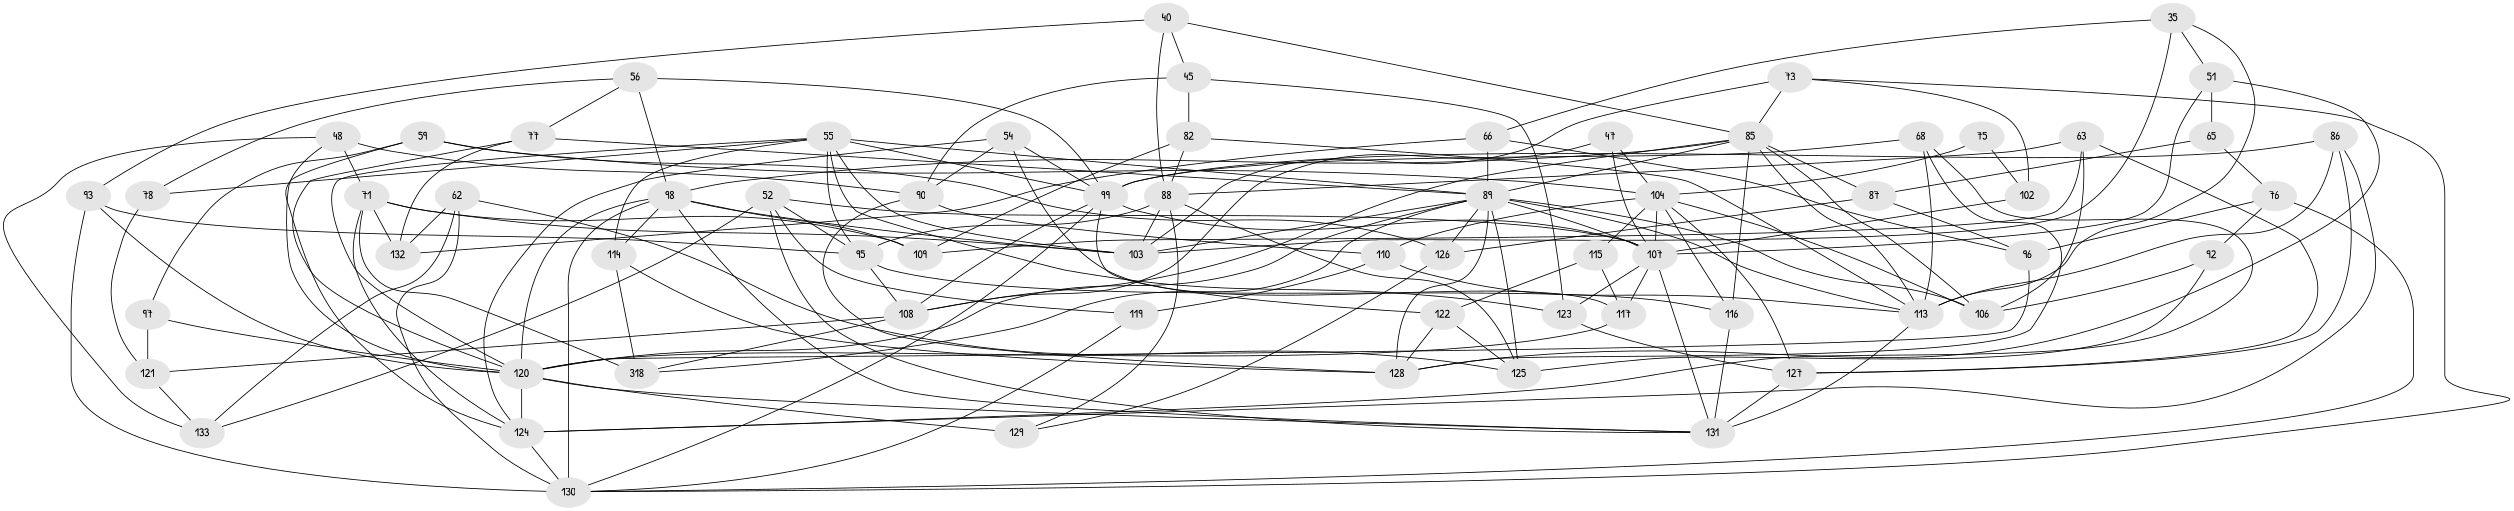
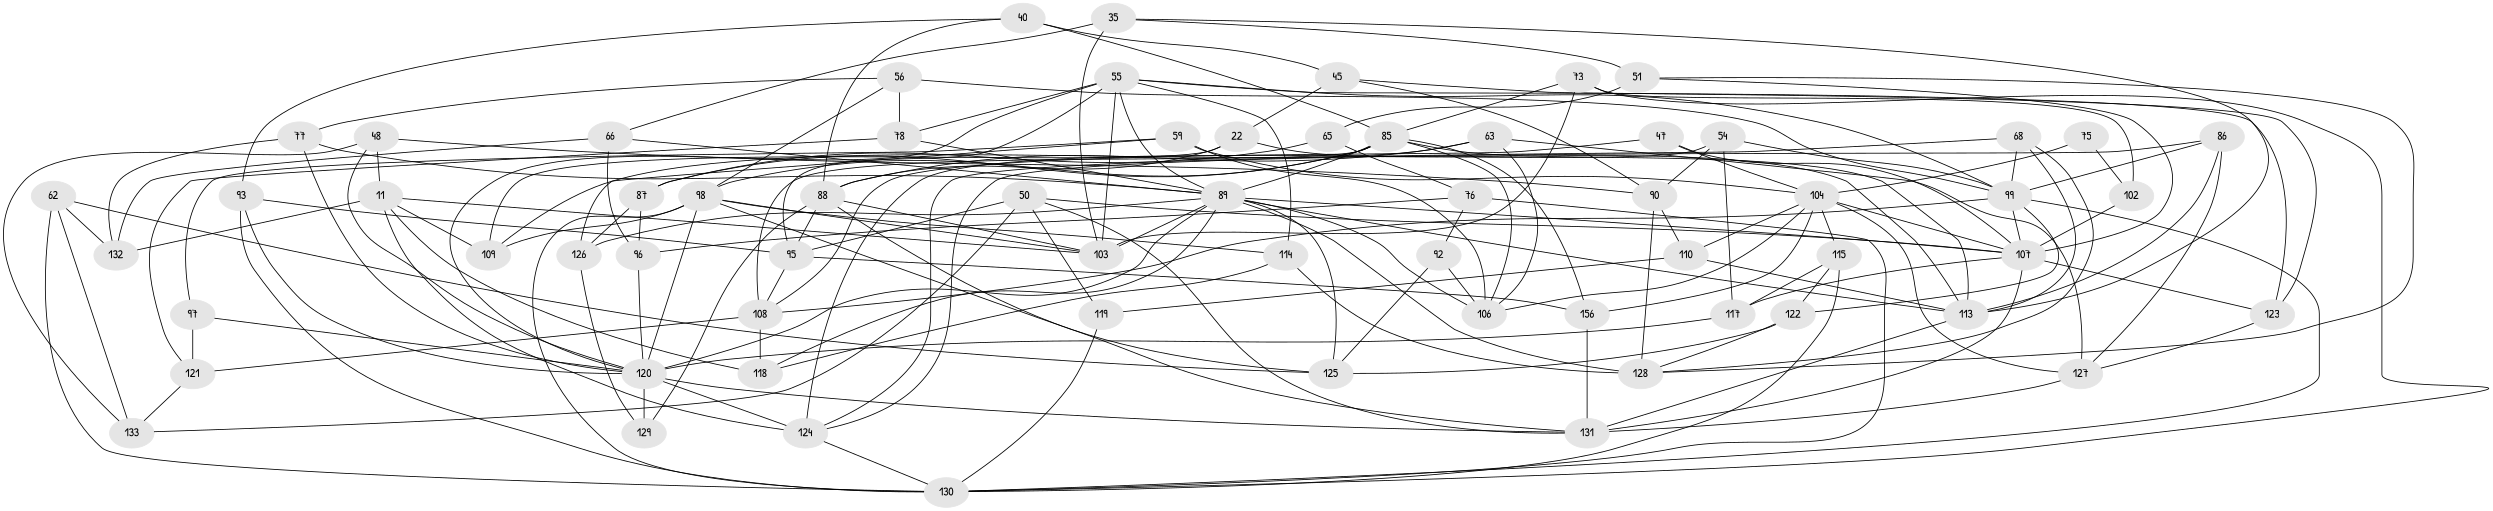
(1189, 137) -> (1237, 137)
none -> (1061, 166)
(367, 196) -> (381, 196)
(768, 196) -> (1025, 196)
(320, 289) -> (1379, 184)
(1732, 315) -> (1587, 315)
(637, 374) -> (760, 374)
none -> (1589, 454)
